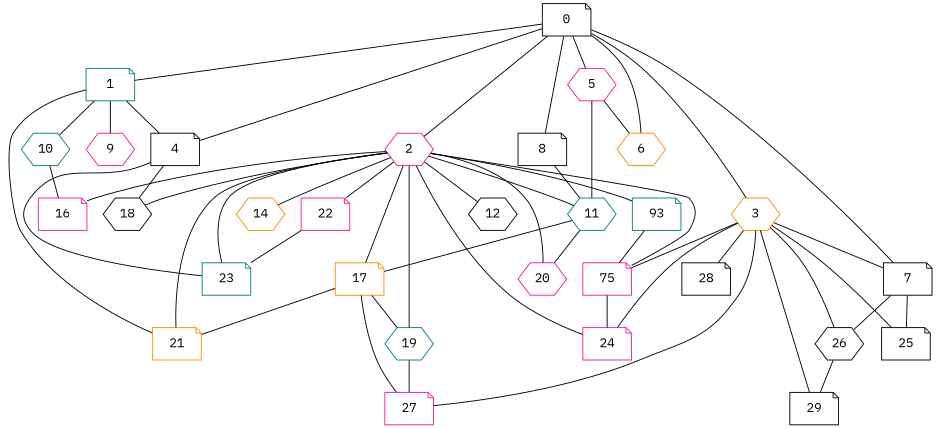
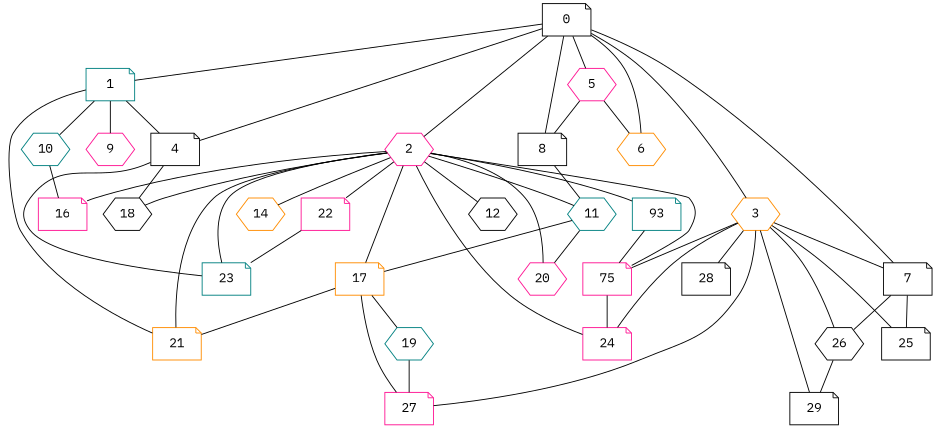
(592, 149) -> (567, 117)
(409, 247) -> none
